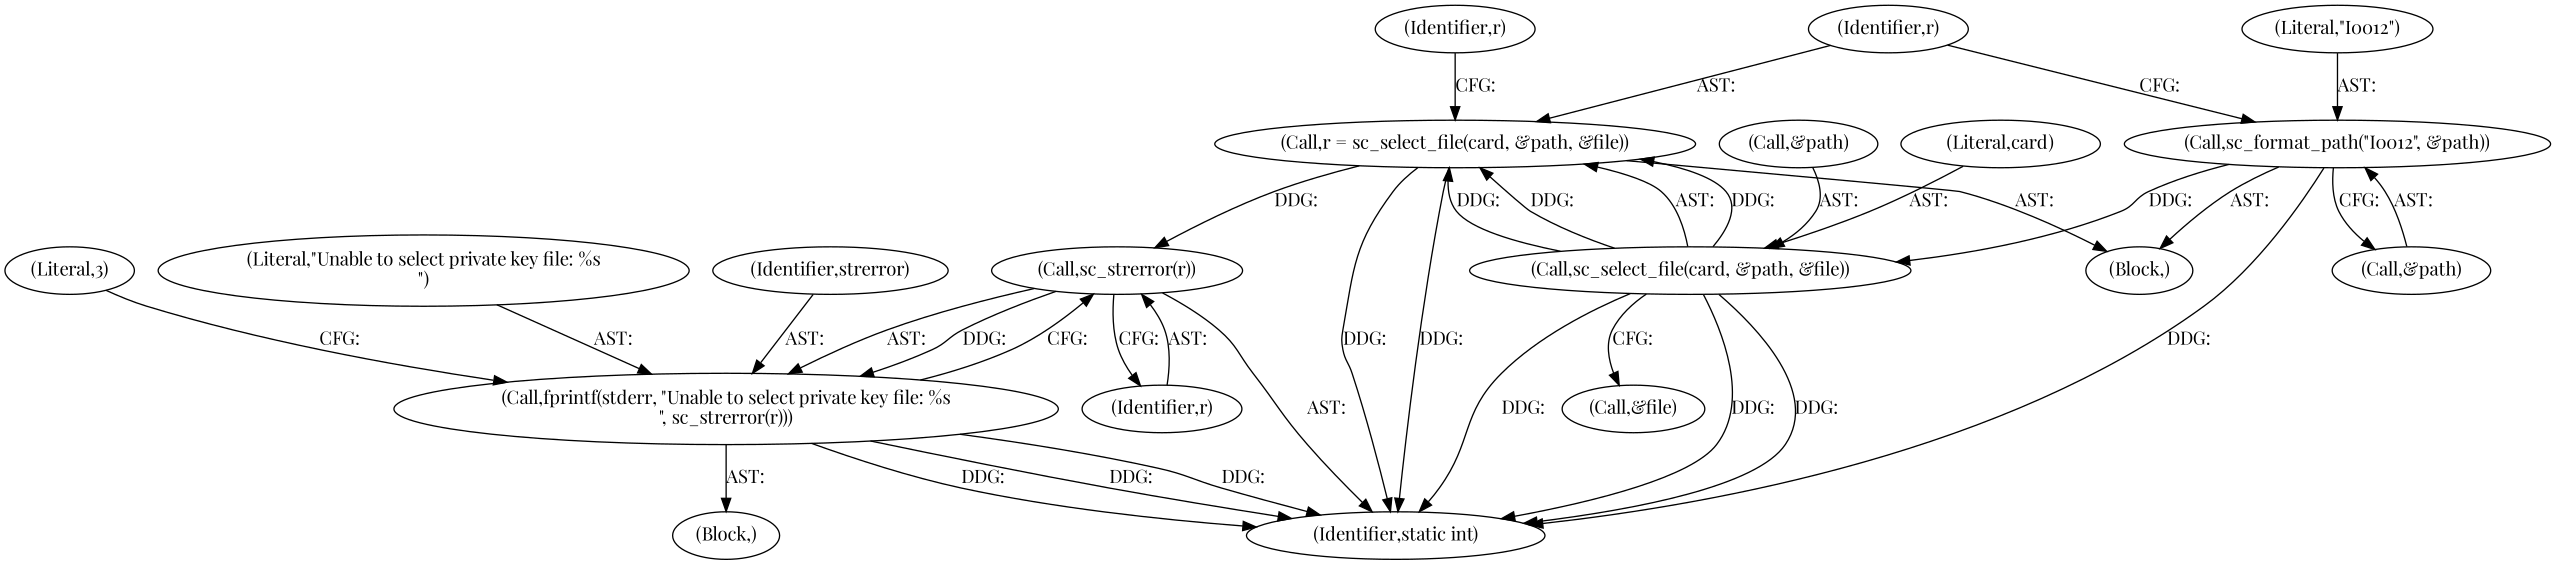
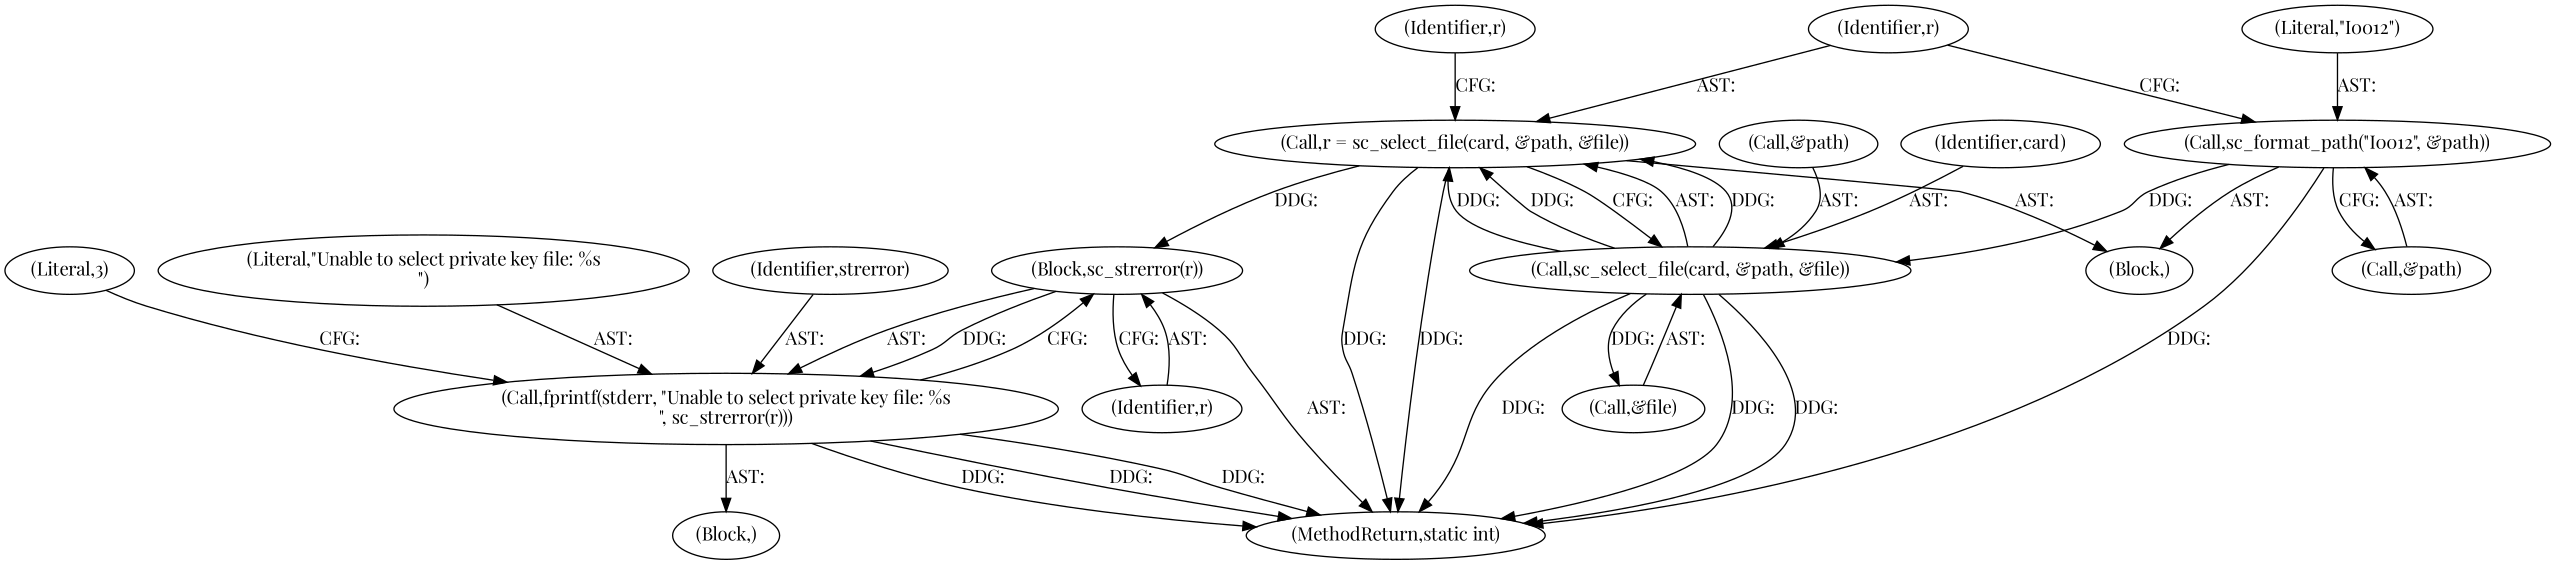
(2001, 144) -> (2001, 144)
none -> (1593, 196)
(1117, 271) -> (1117, 271)
(1635, 340) -> (1635, 340)
none -> (1660, 346)
(1396, 536) -> (1396, 536)
